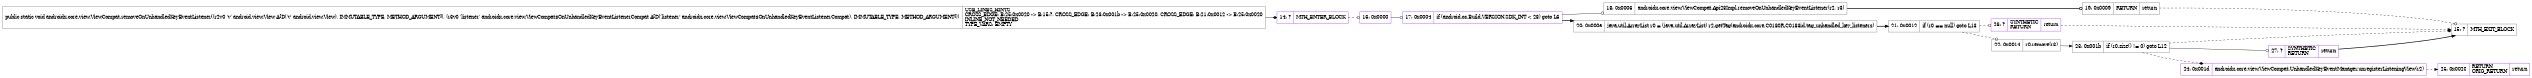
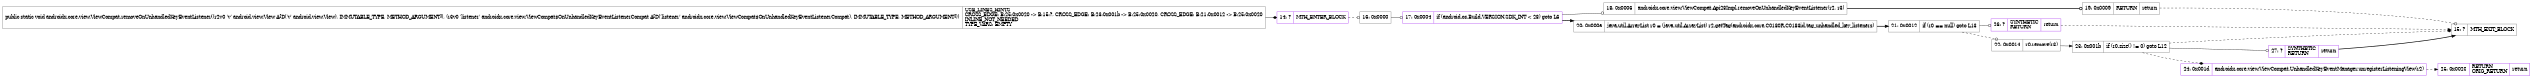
(1375, 18) -> (1375, 18)
(1984, 26) -> (1984, 26)
